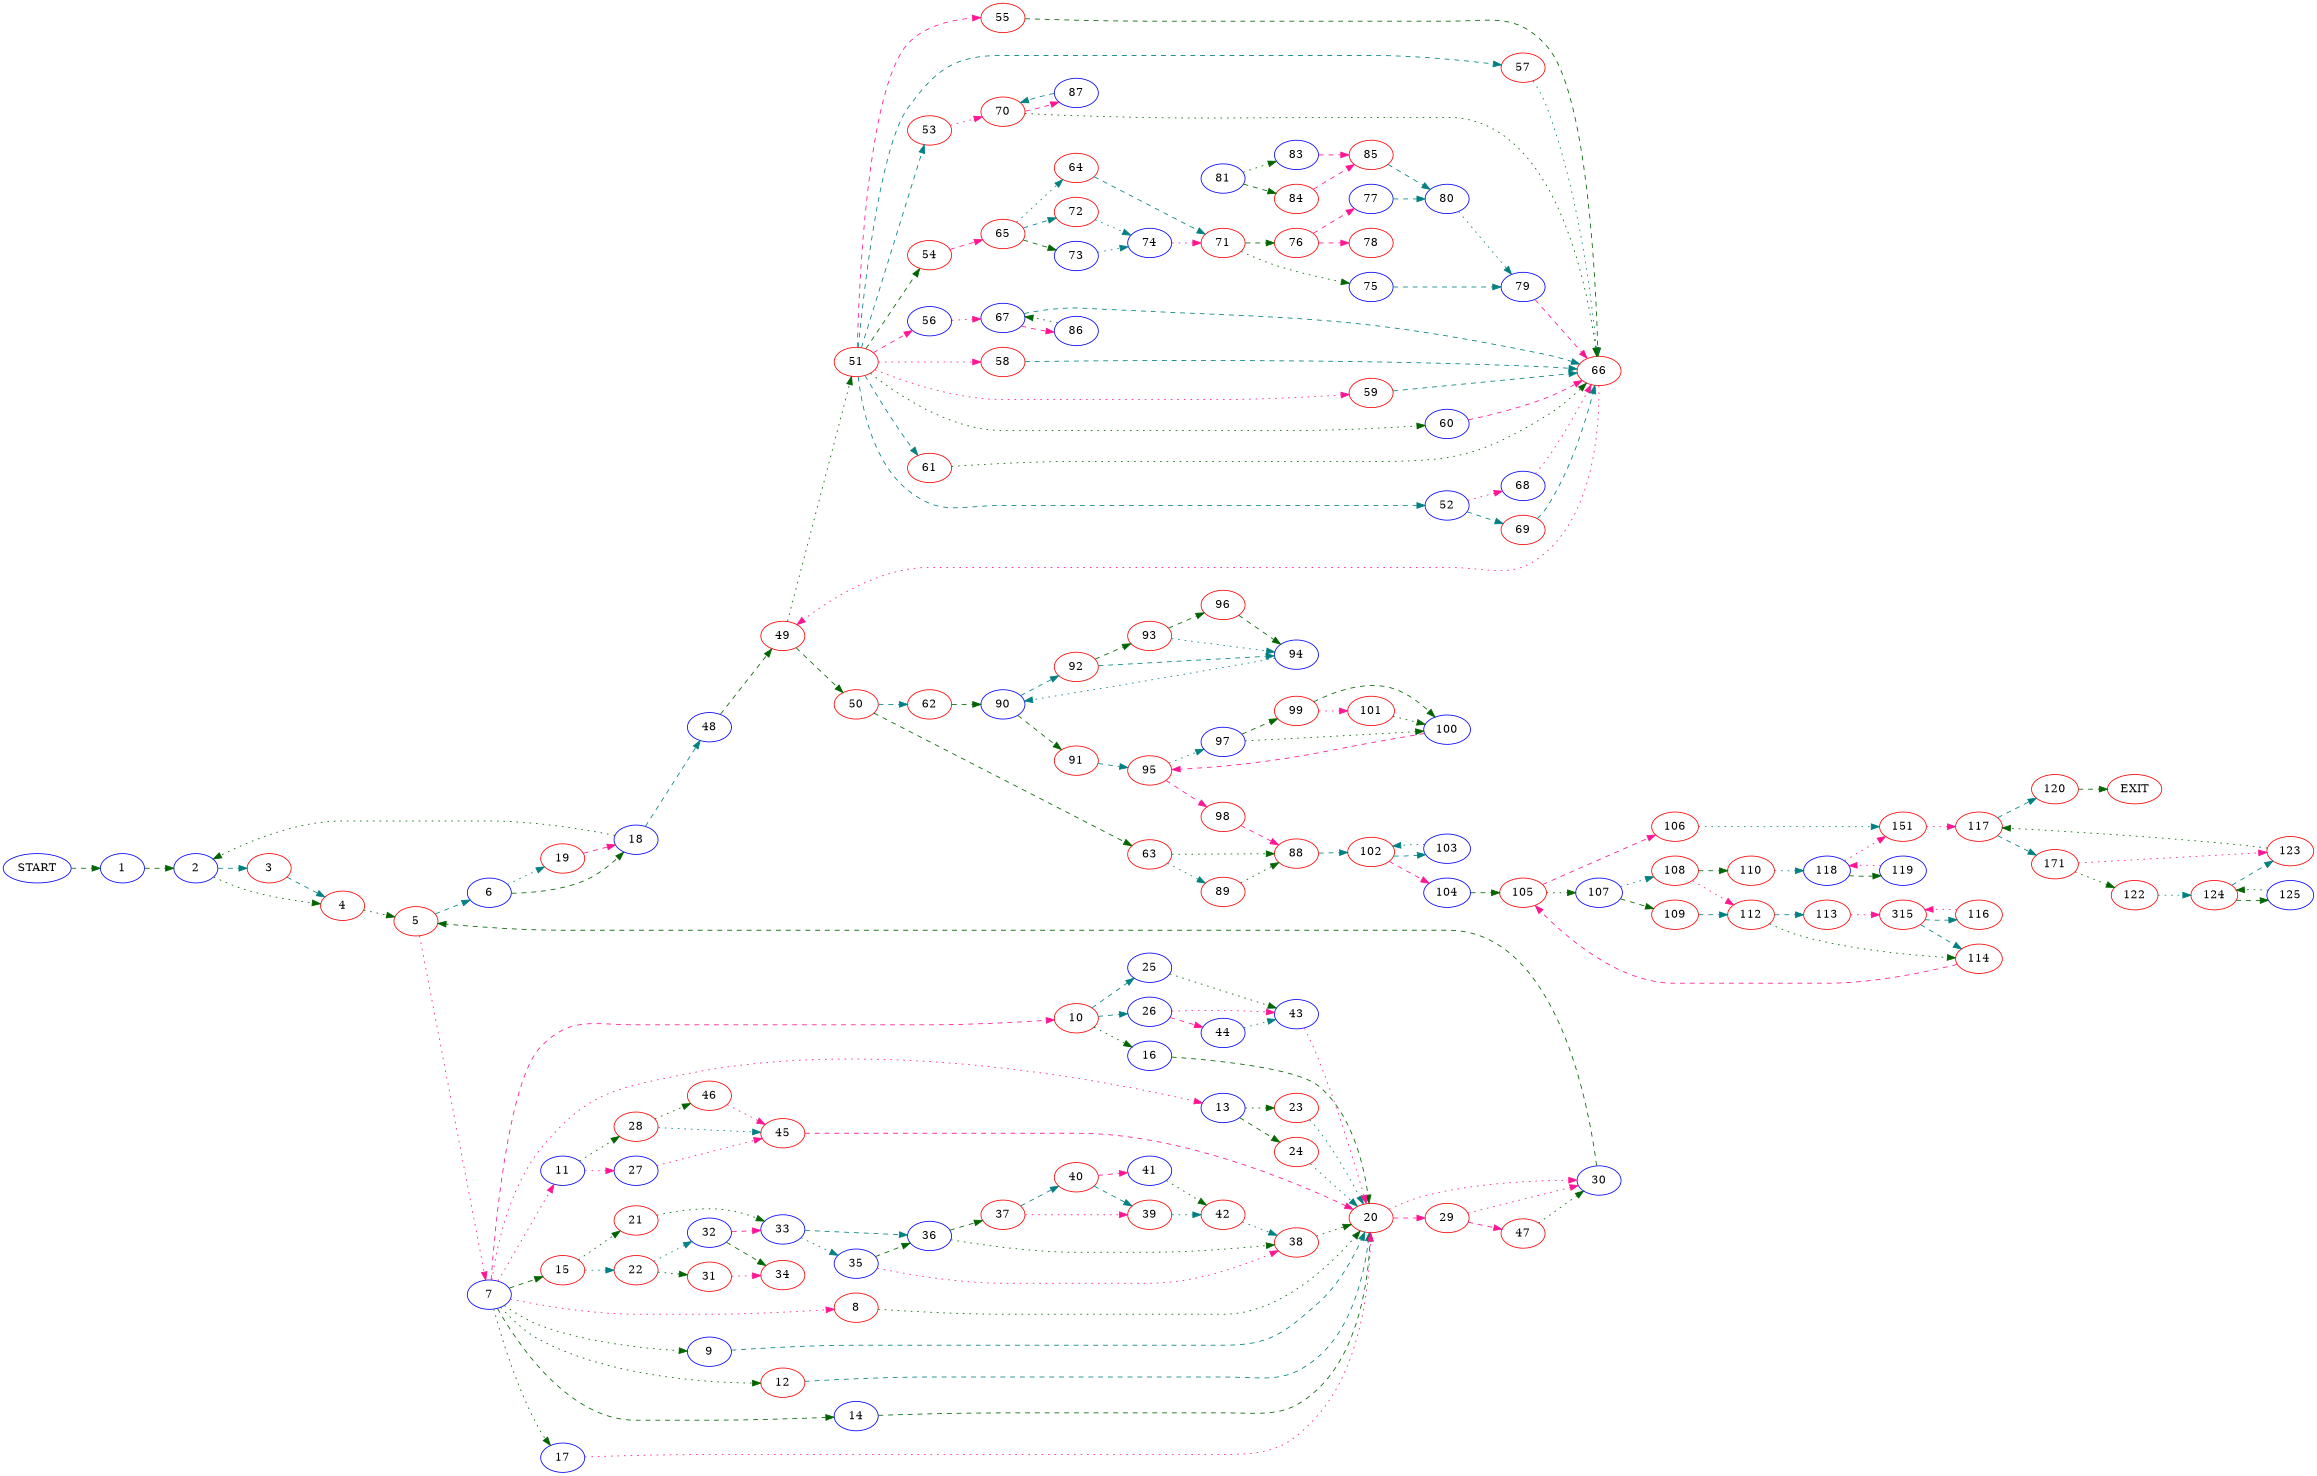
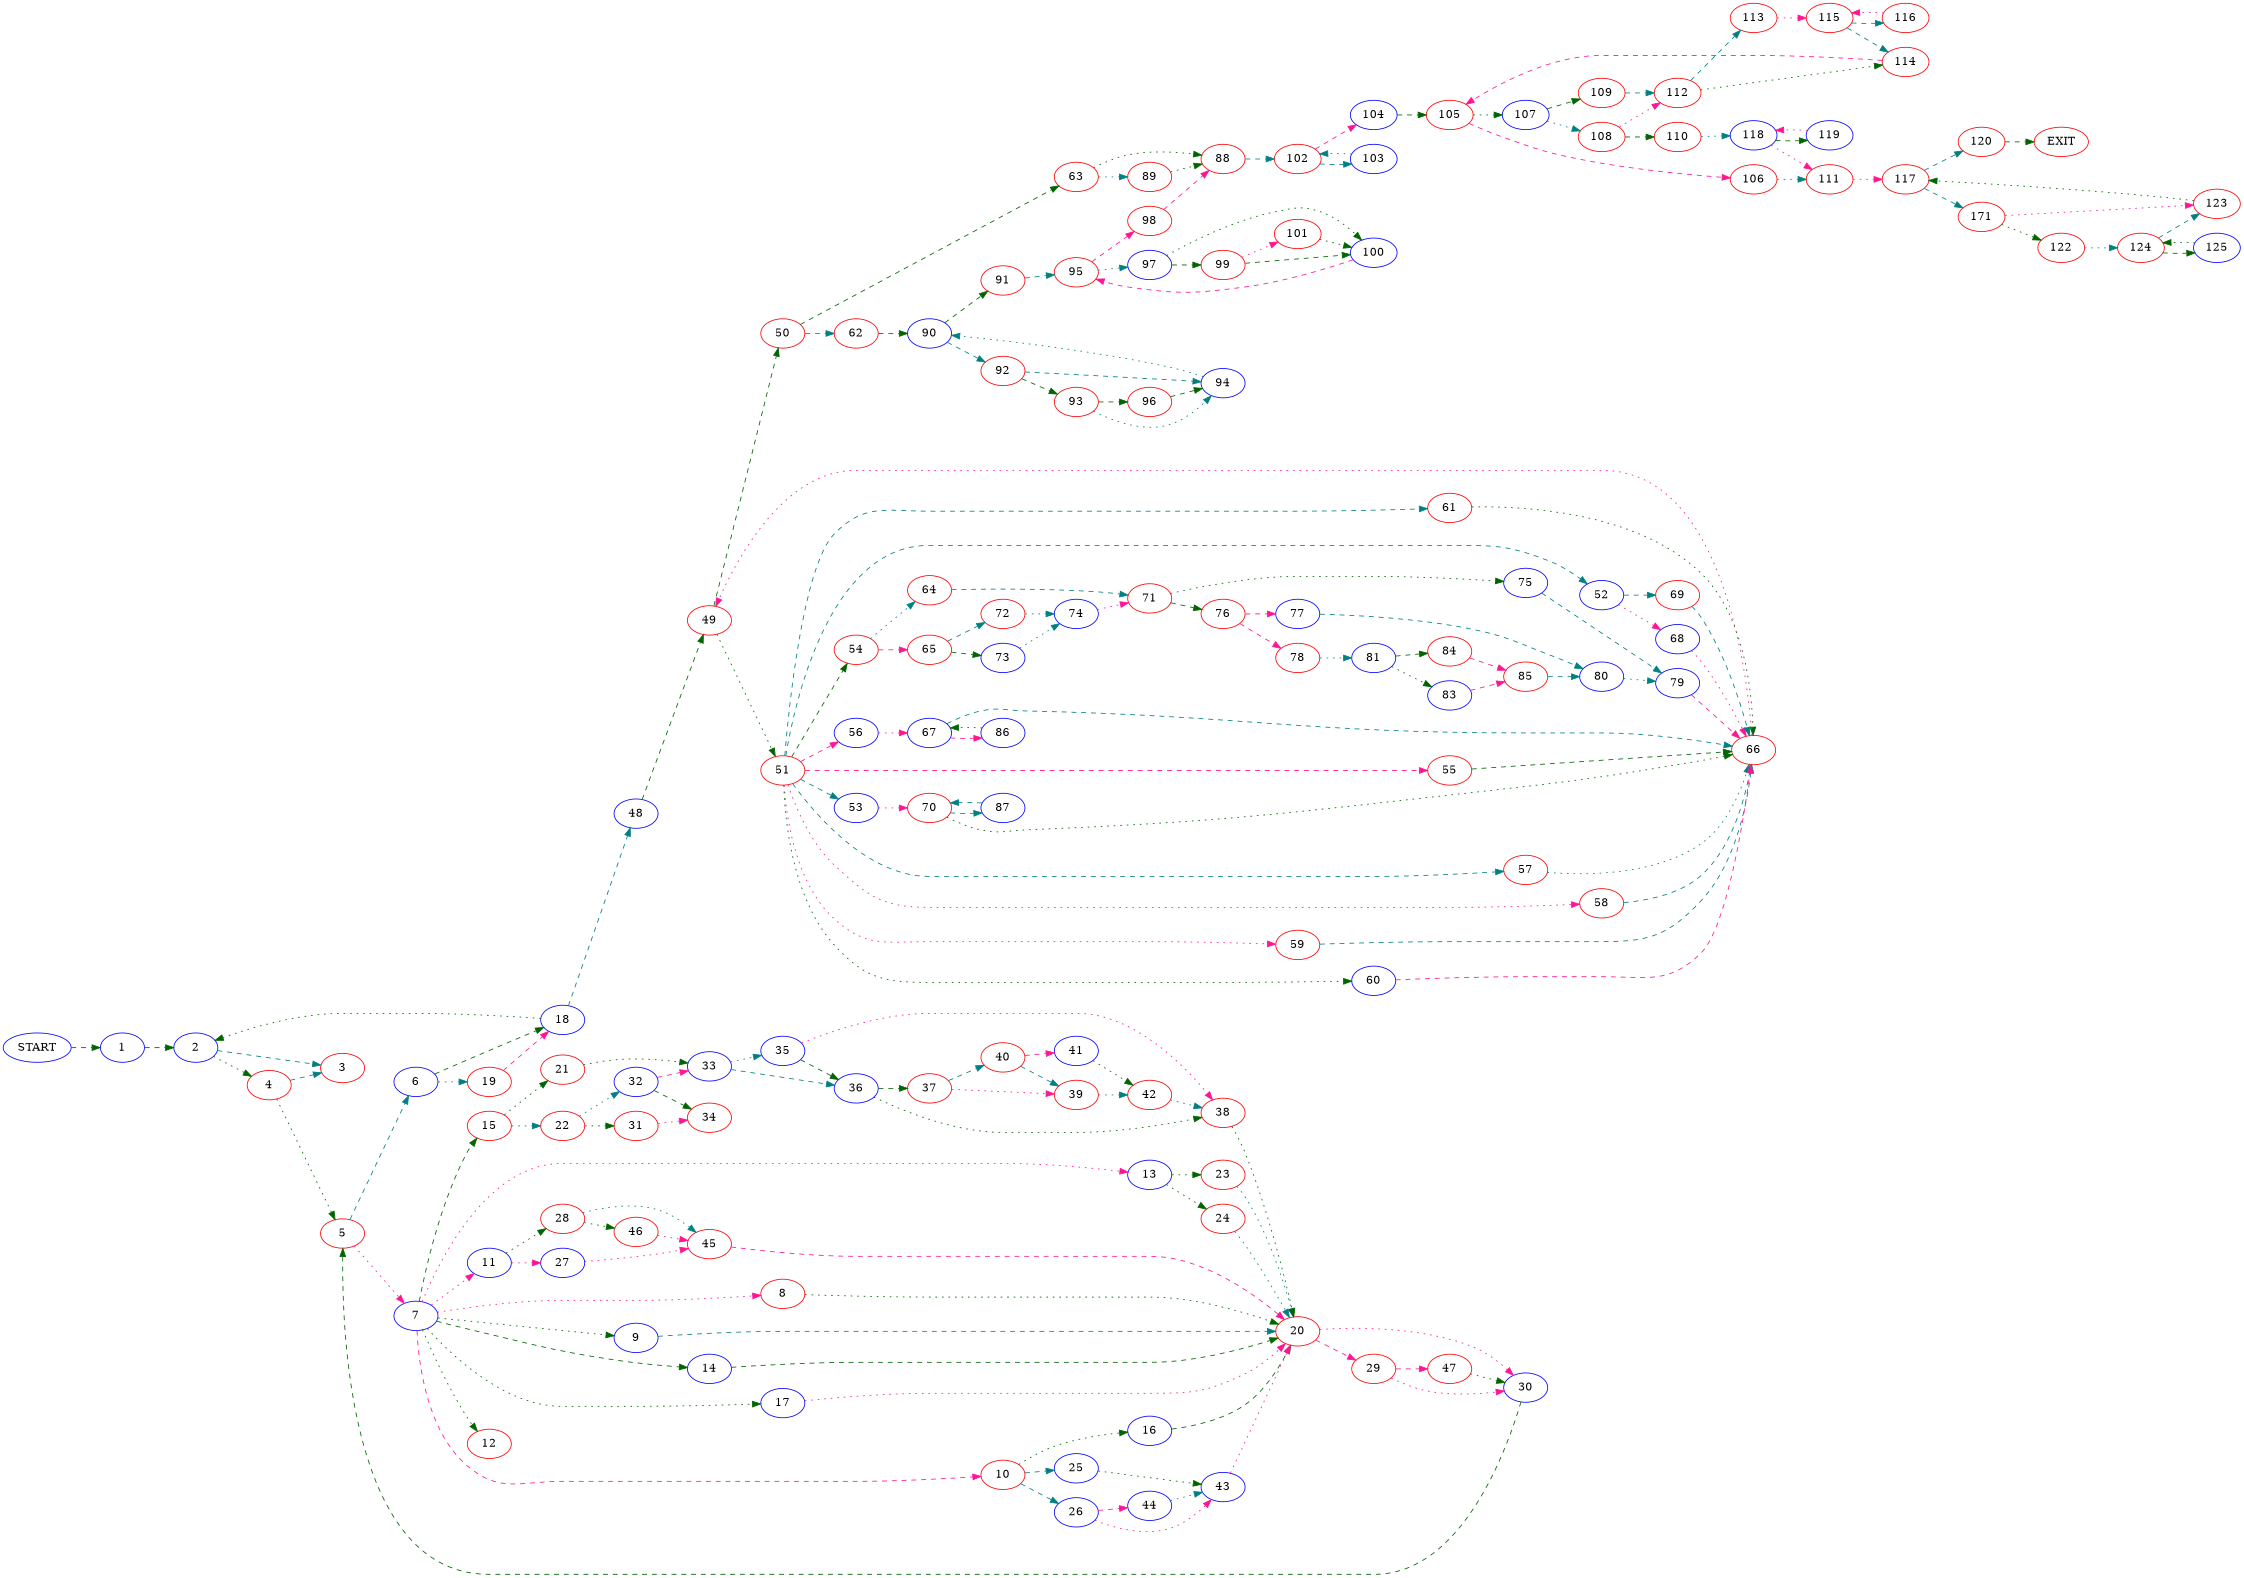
(1038, 108) -> (962, 813)
(930, 130) -> (856, 808)
(1037, 204) -> (890, 623)
none -> (1332, 658)
(1903, 827) -> (1830, 179)
(302, 885) -> (302, 1078)
(1903, 915) -> (1830, 18)
(1256, 1128) -> (1183, 1195)
(1128, 1377) -> none
